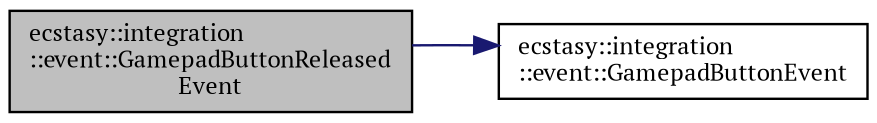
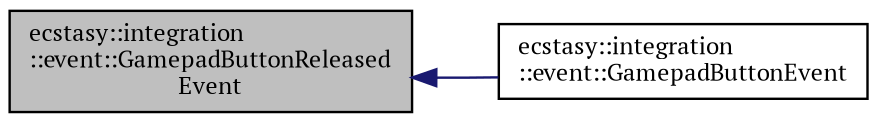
(443, 45) -> (467, 78)
